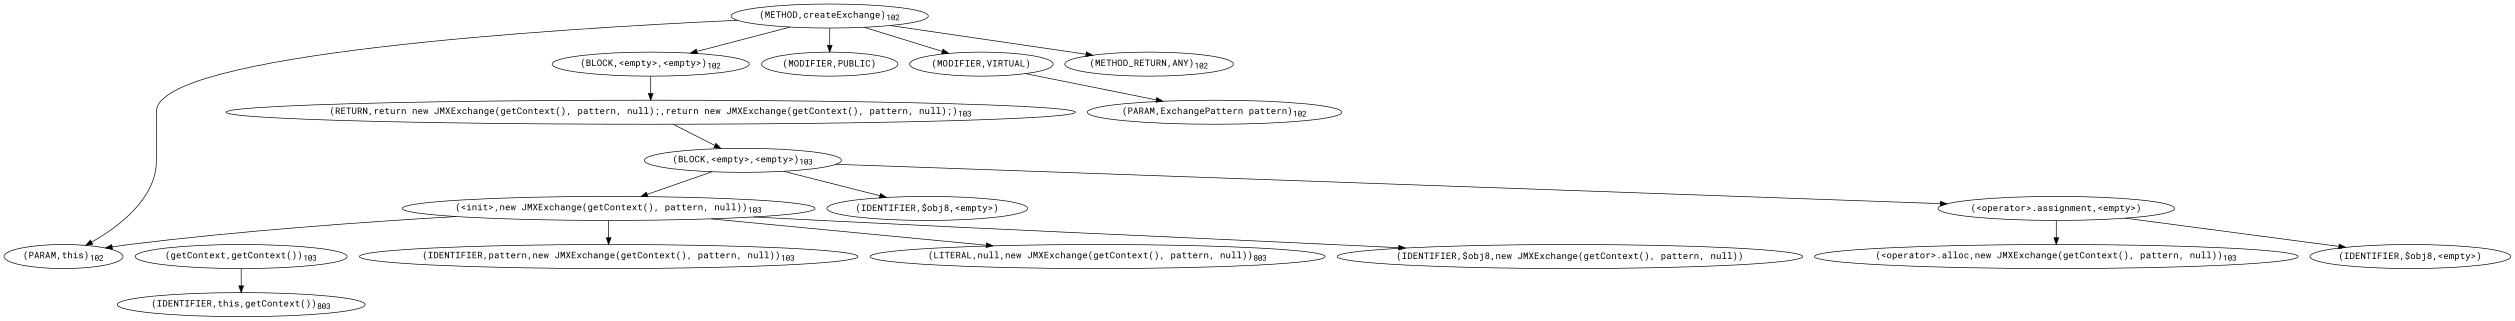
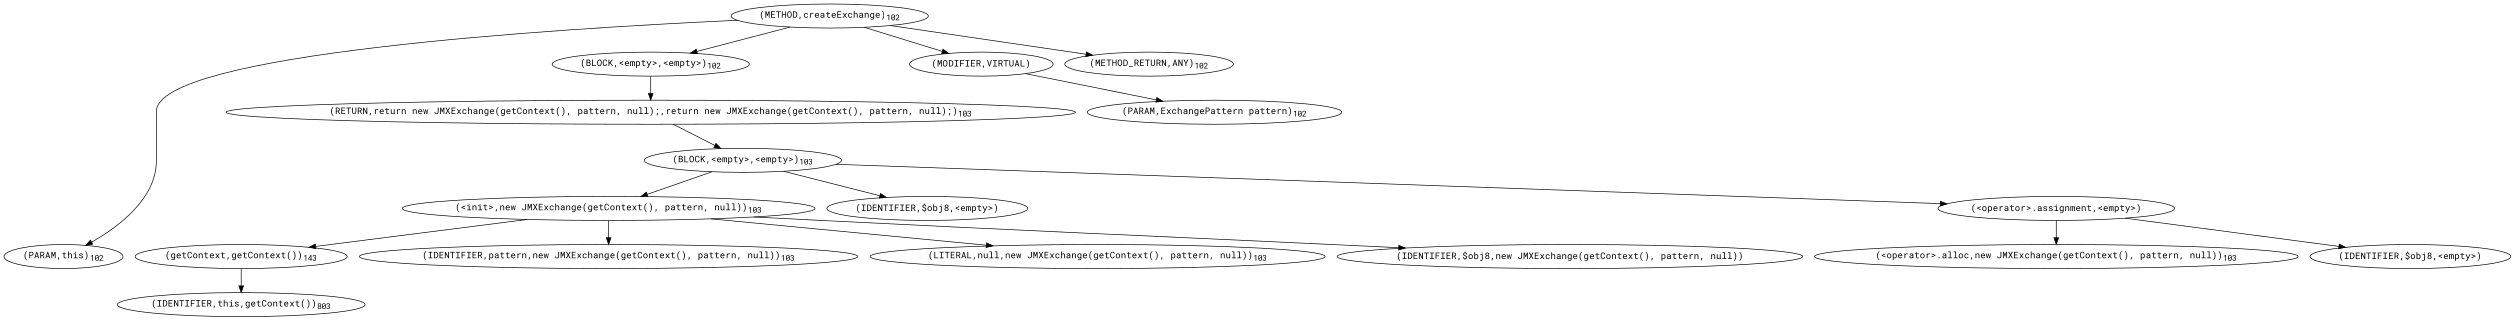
(830, 64) -> none
(284, 229) -> (421, 233)
(310, 256) -> (310, 256)
(1260, 256) -> (1260, 256)
